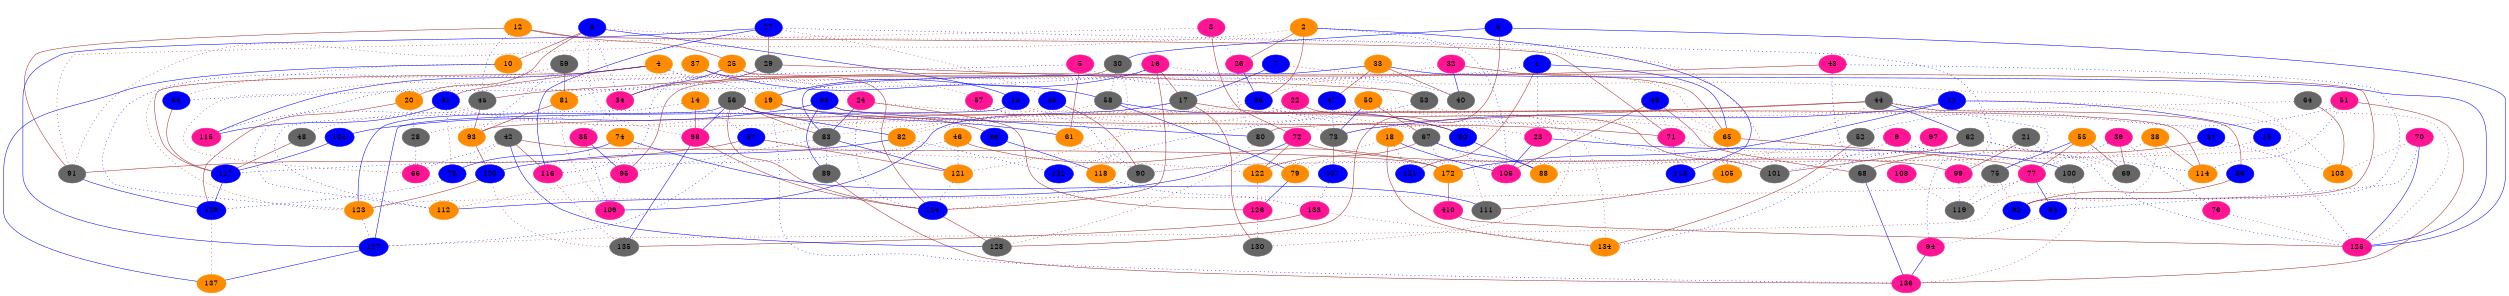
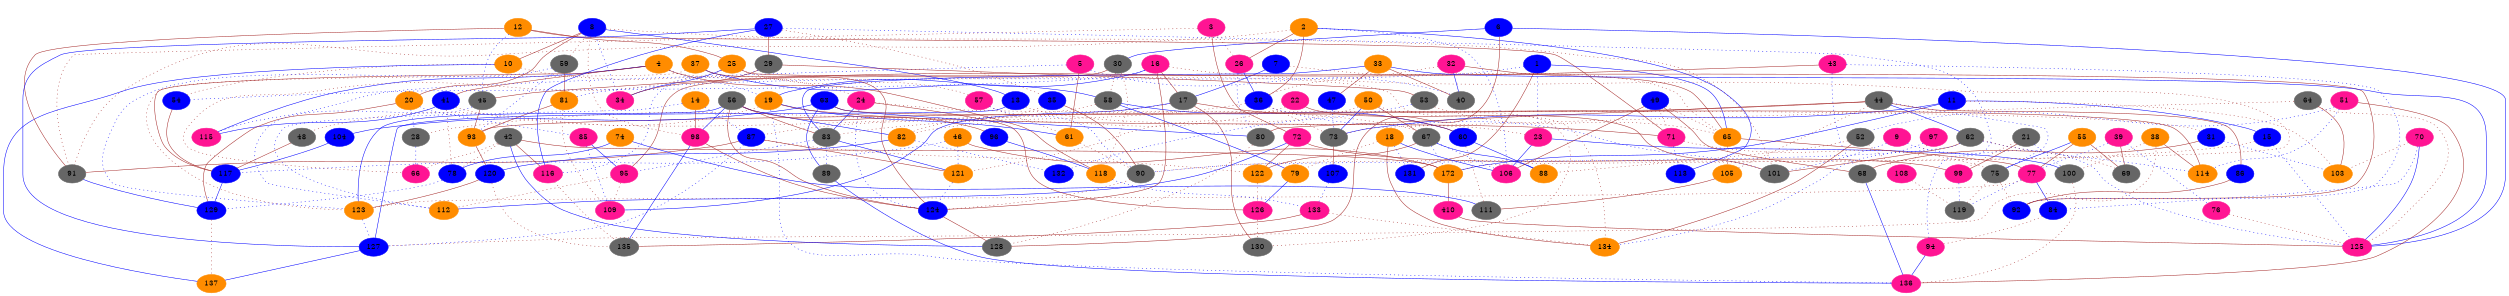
none -> (886, 93)
(602, 119) -> (532, 129)
(462, 156) -> (462, 156)
(1353, 277) -> (1353, 277)
